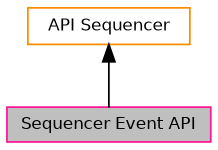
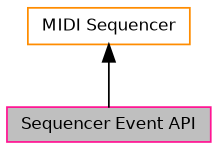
(109, 26) -> (109, 26)
